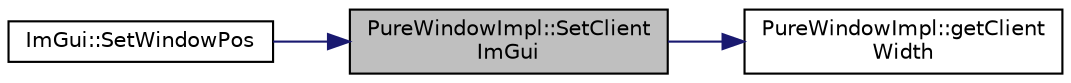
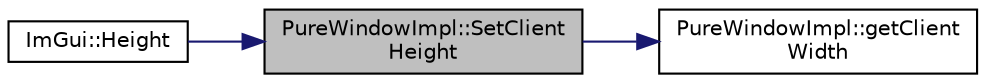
(141, 42) -> (98, 42)
(509, 42) -> (423, 42)
